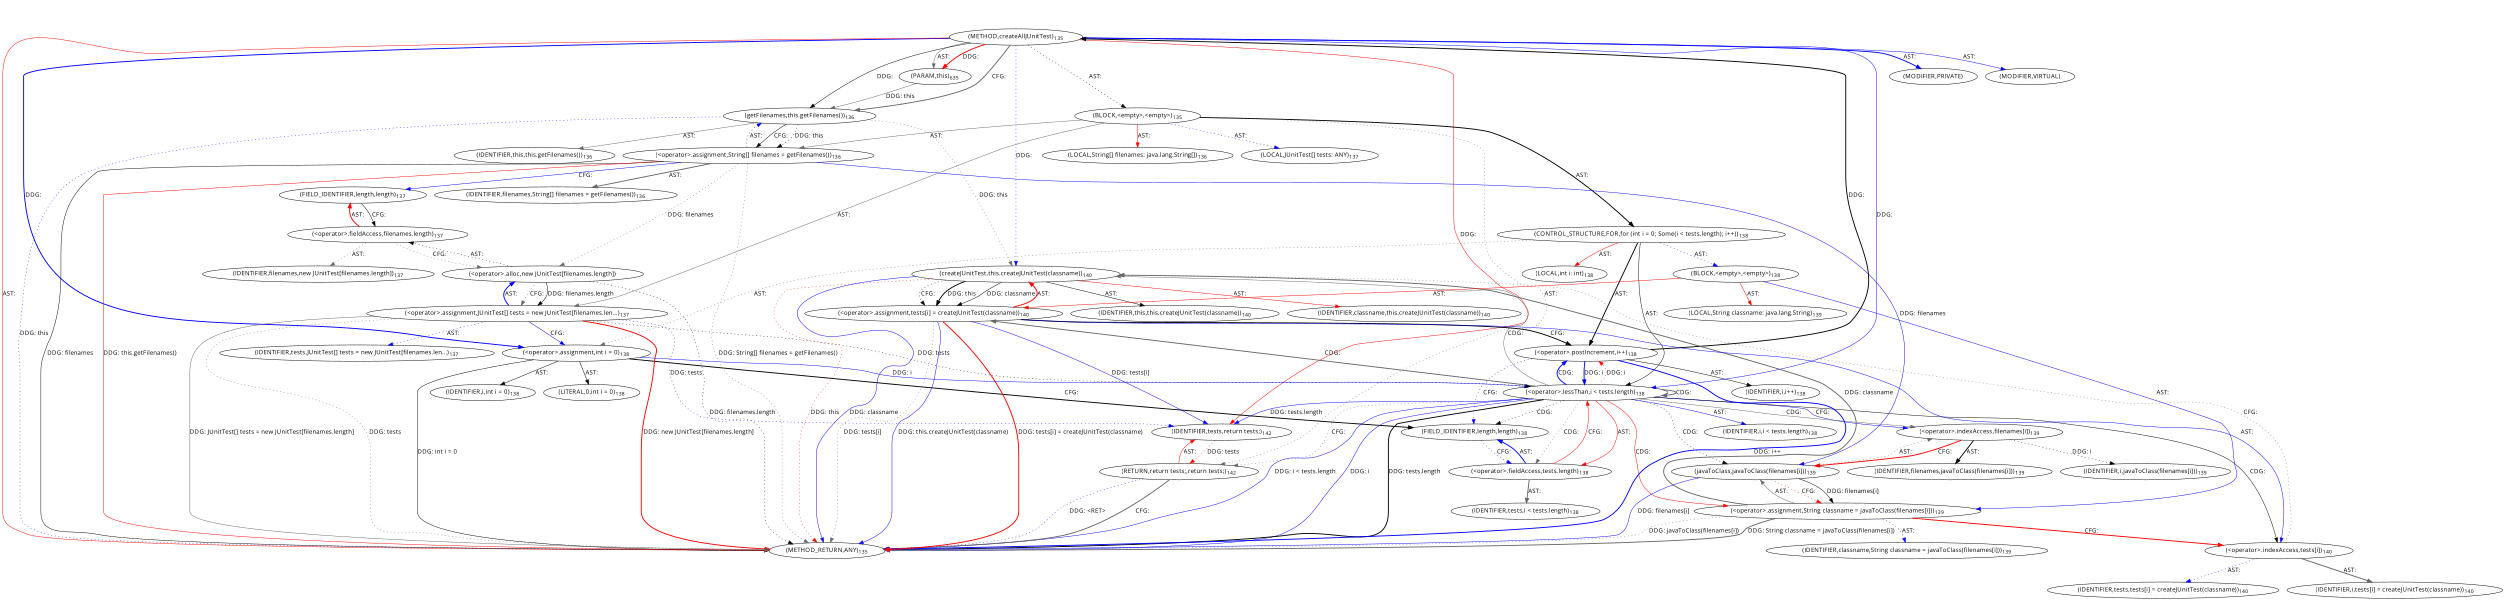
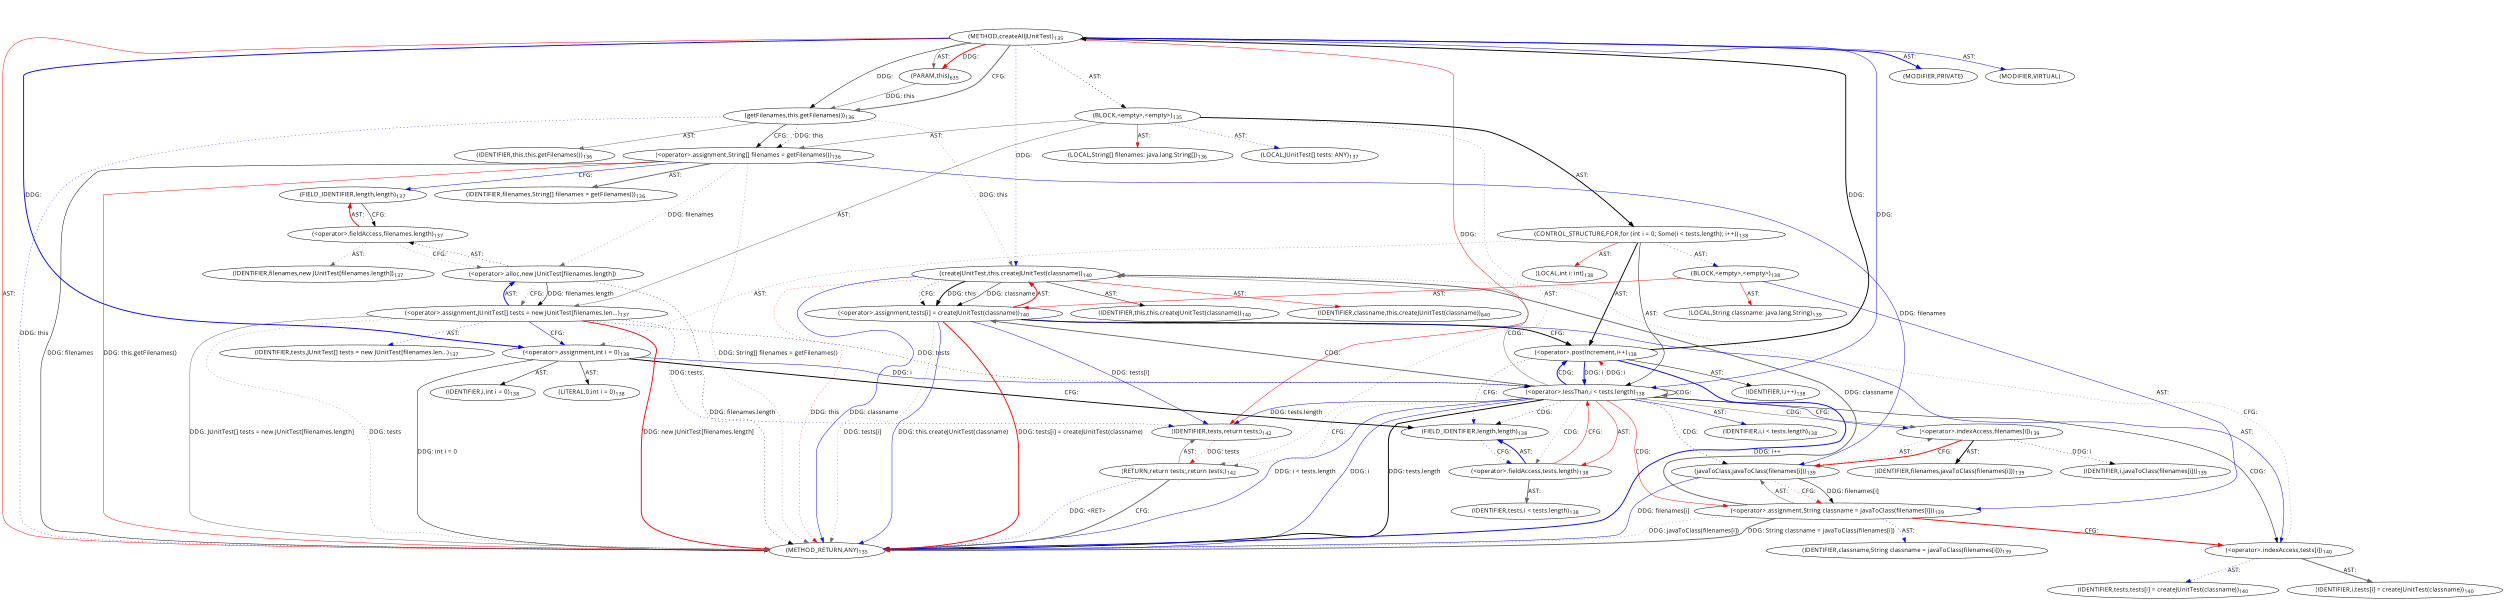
(749, 135) -> none
(1486, 313) -> (1486, 313)
(1182, 451) -> (1182, 451)
